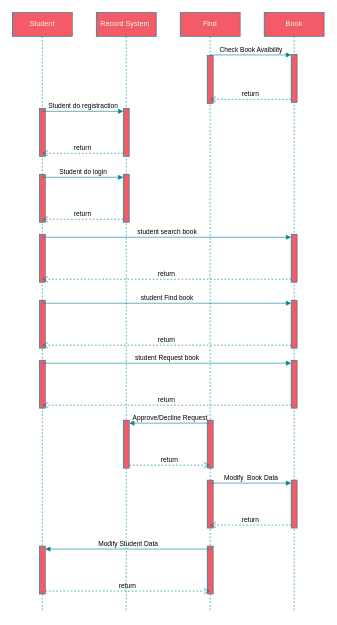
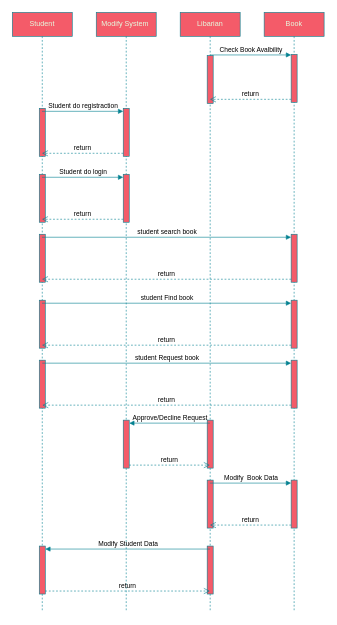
(126, 24) -> (126, 24)
(210, 24) -> (210, 24)
